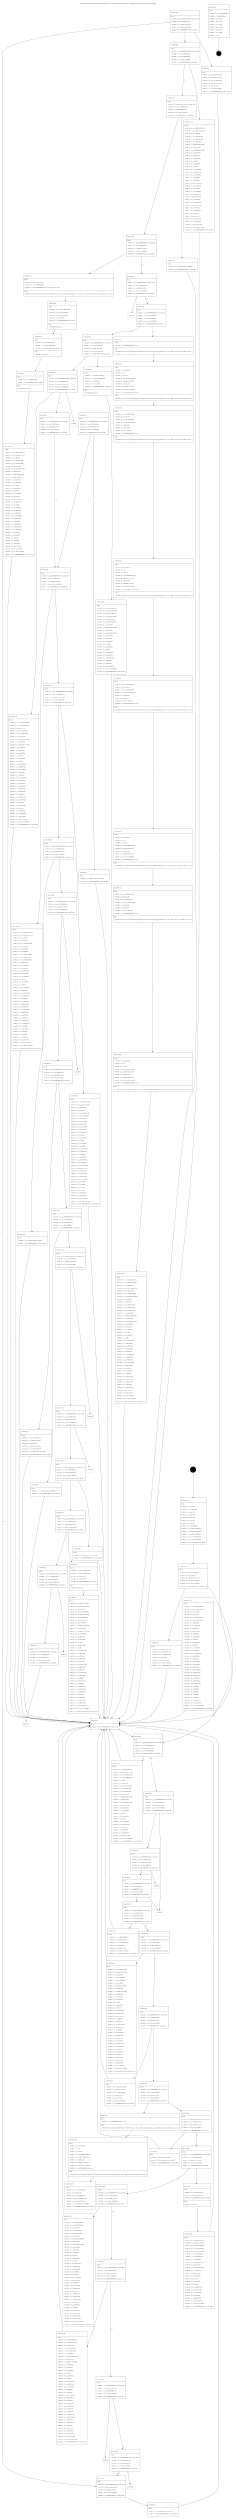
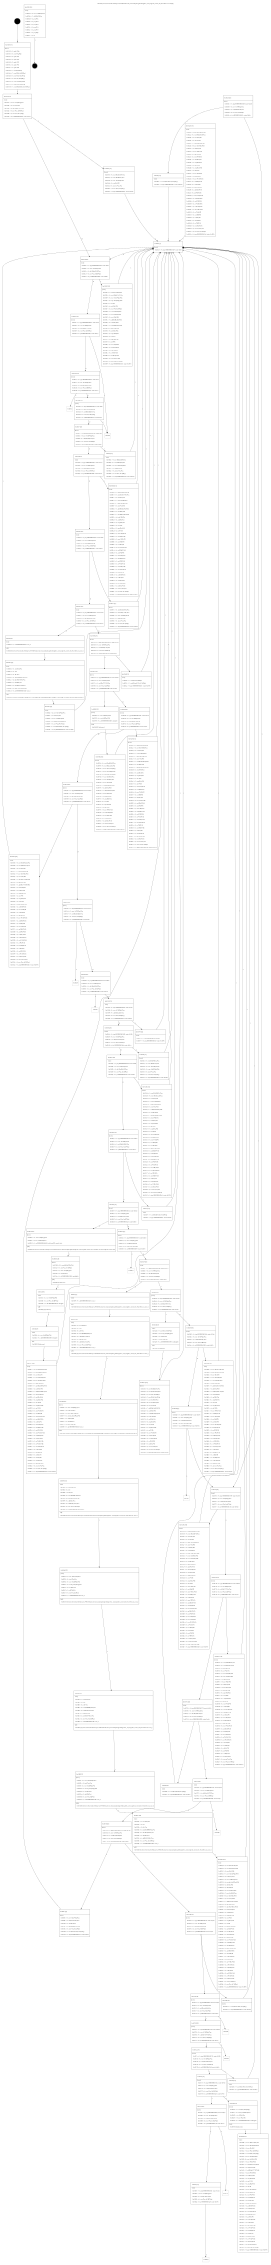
(70, 406) -> (186, 1462)
(3, 1221) -> (119, 1023)
